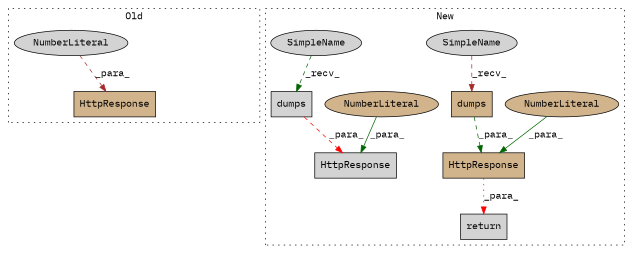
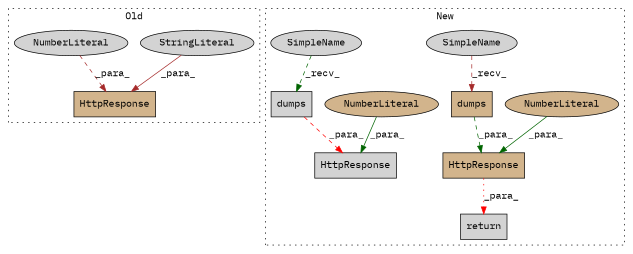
none -> (197, 43)
